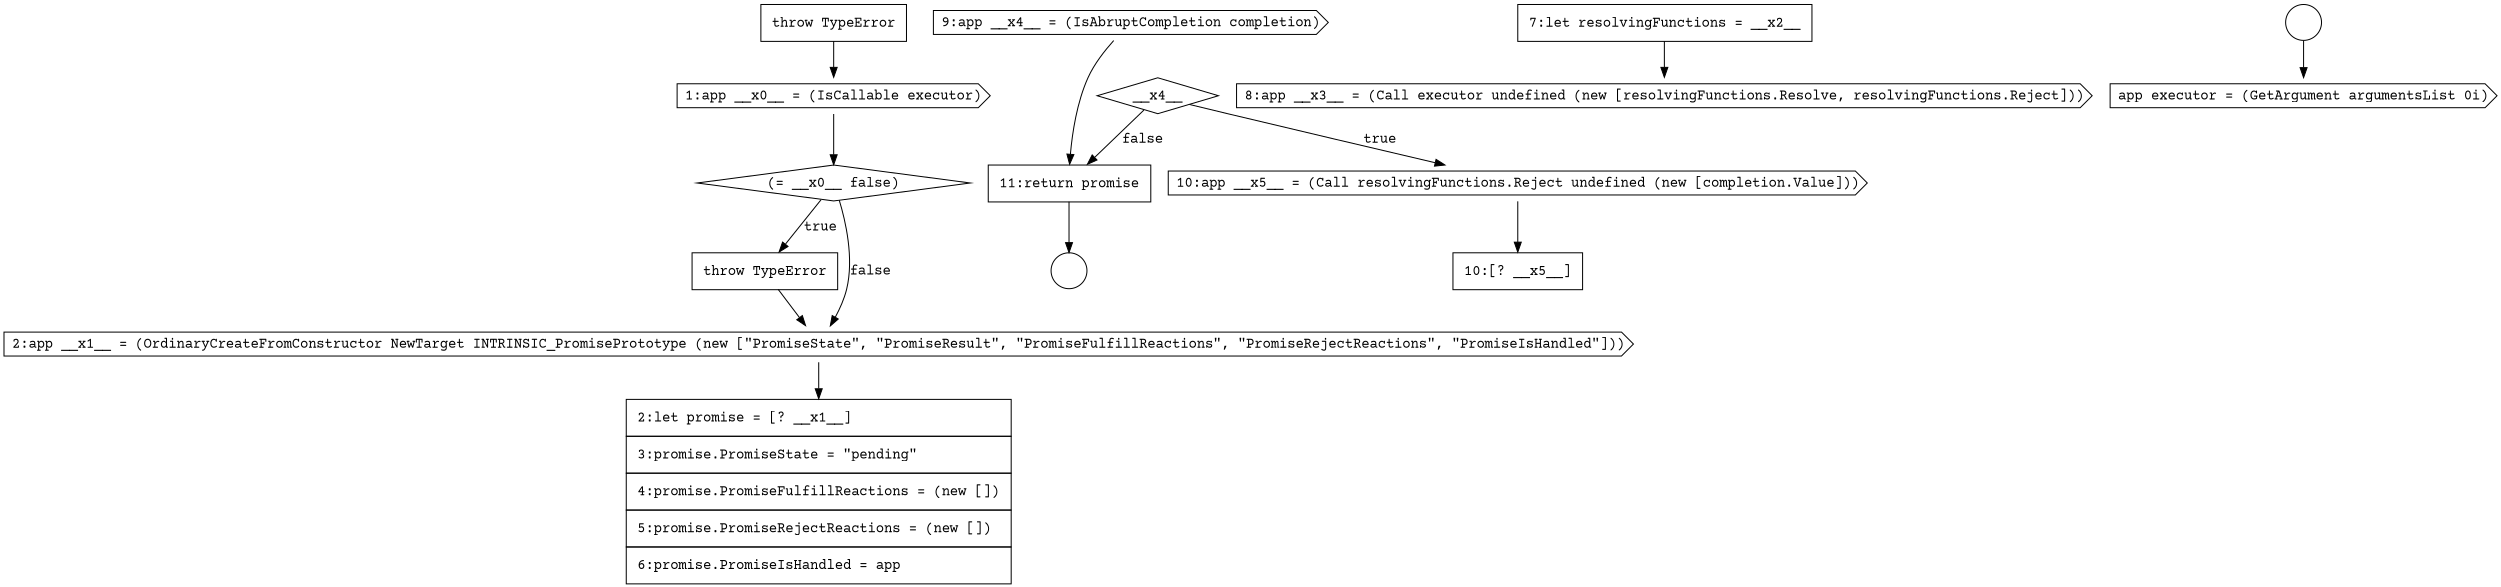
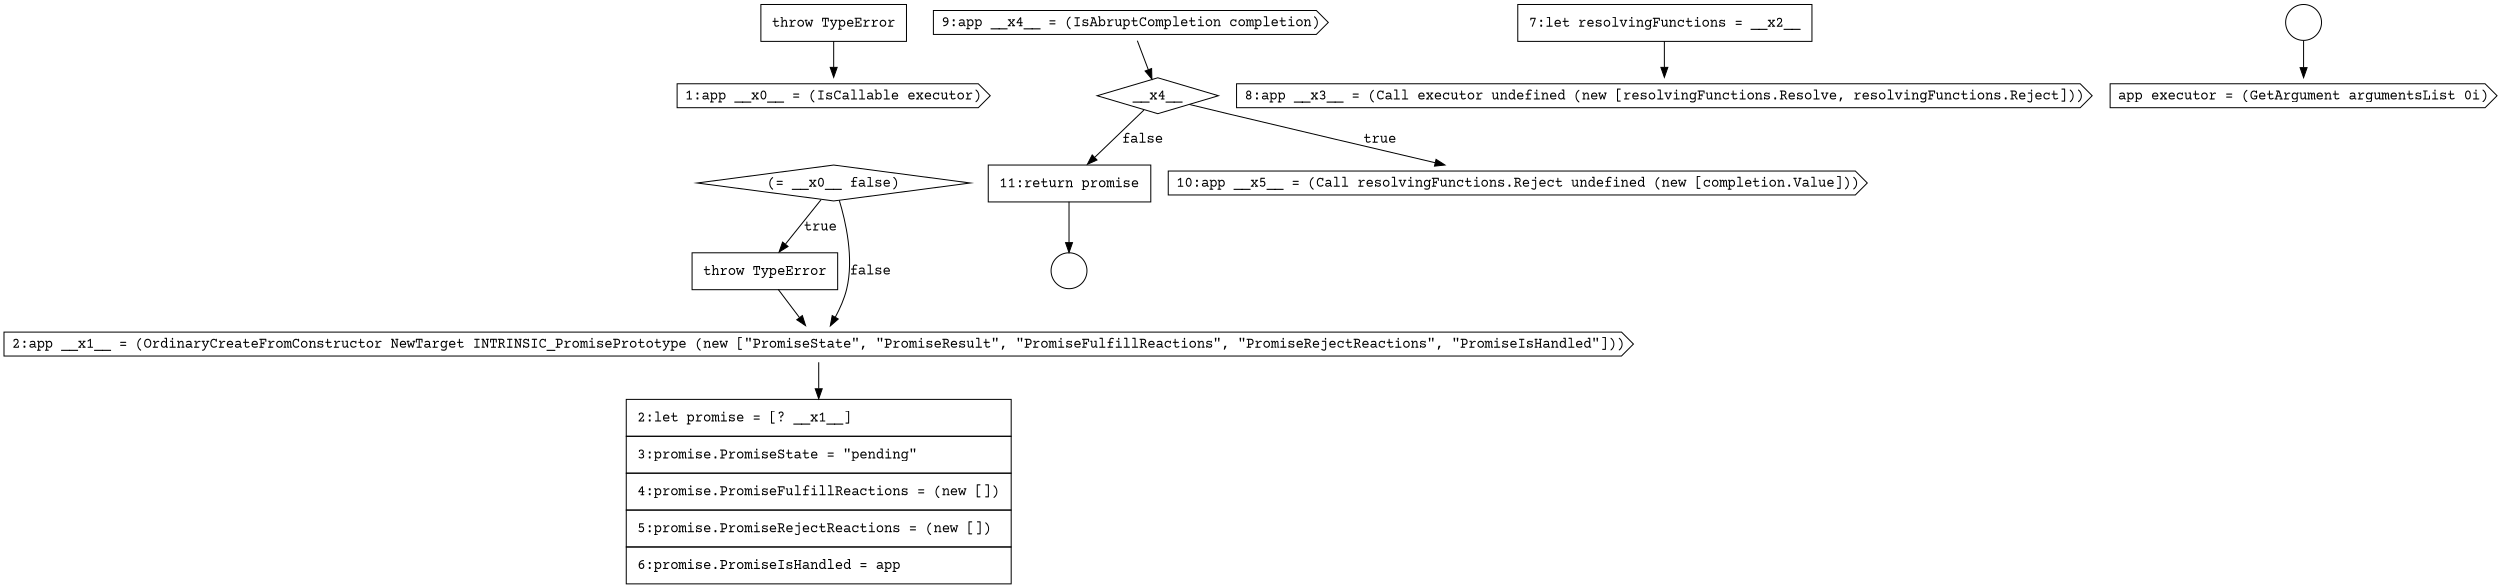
(1082, 93) -> (1143, 55)
(834, 134) -> none
(1518, 271) -> none
